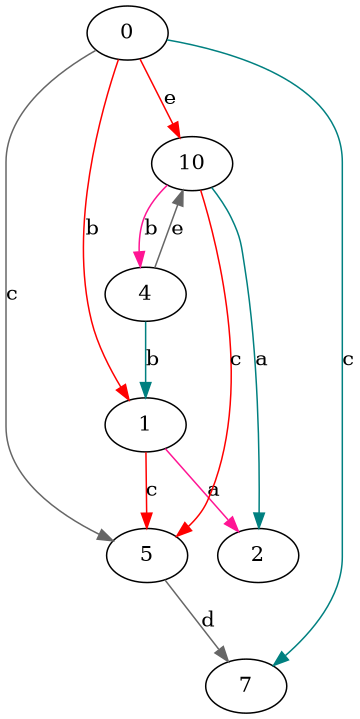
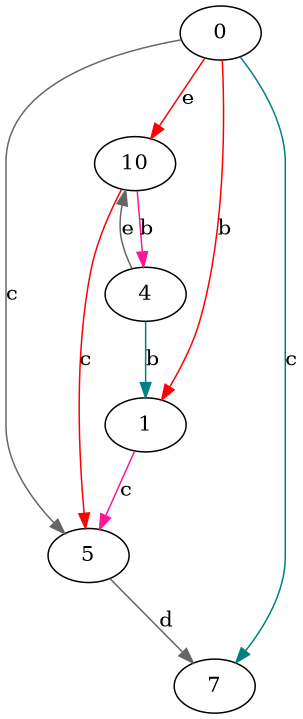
(146, 483) -> (120, 483)
(258, 556) -> none
